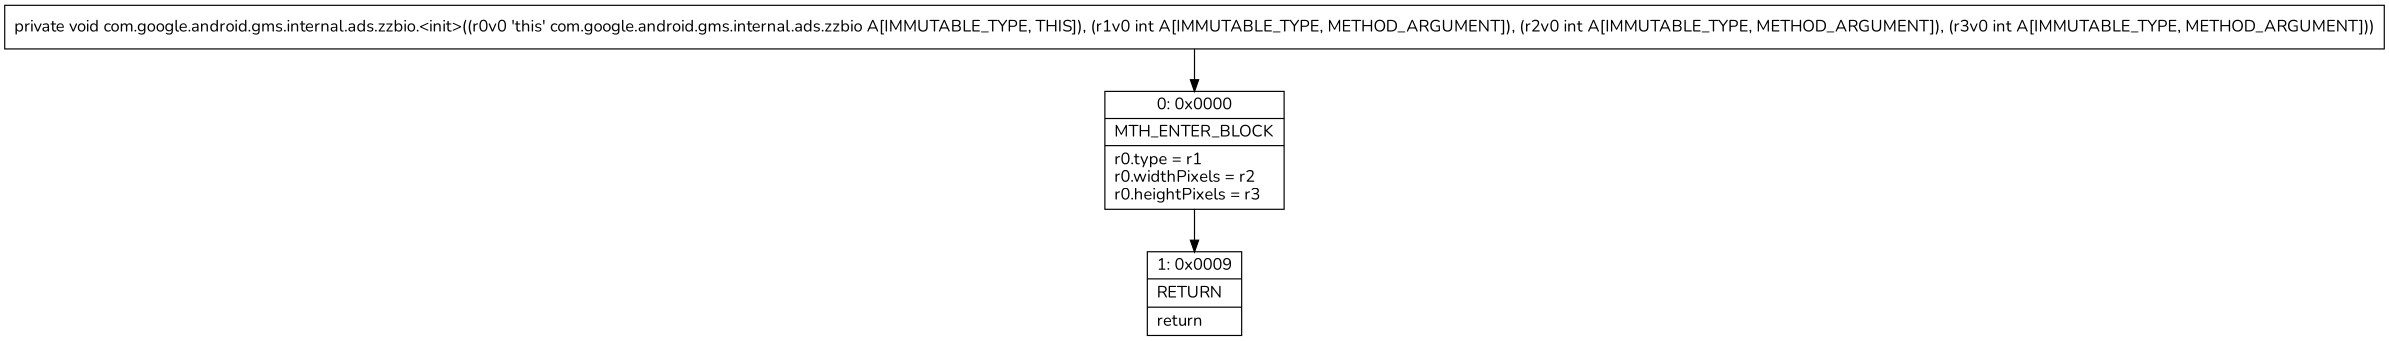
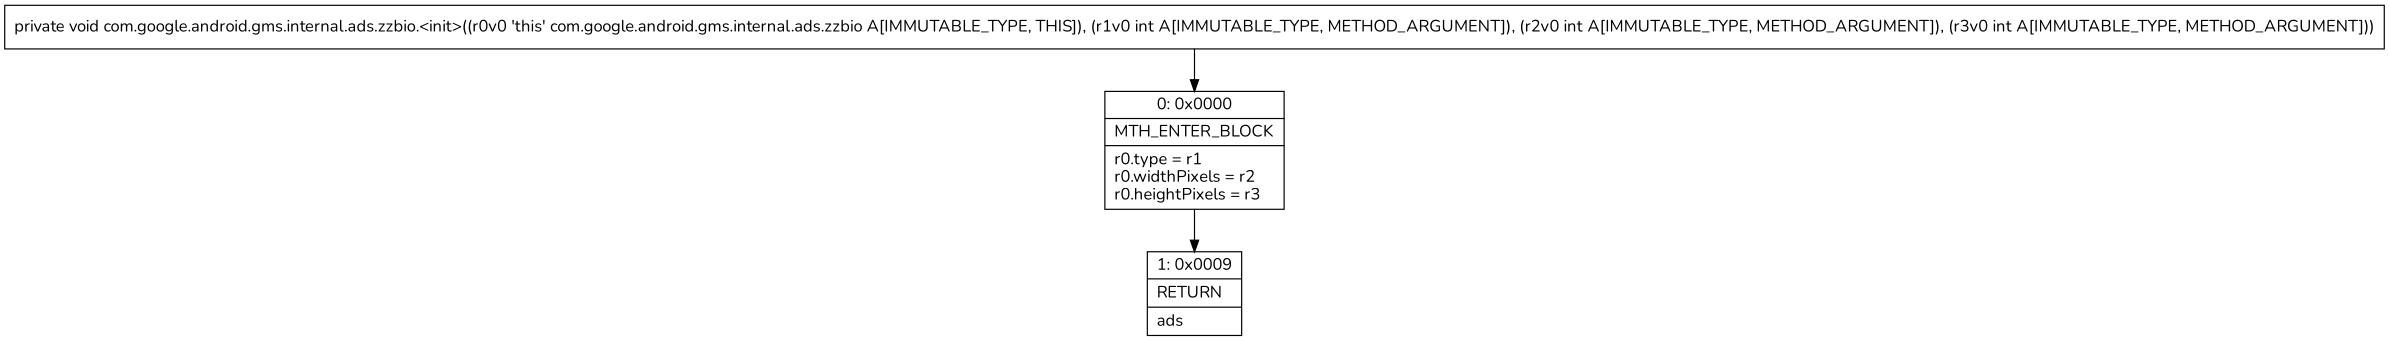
(1180, 321) -> (1170, 321)
